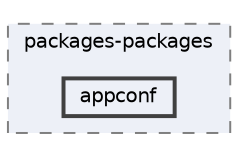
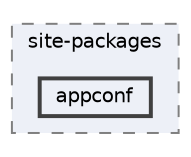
(119, 43) -> (95, 43)
